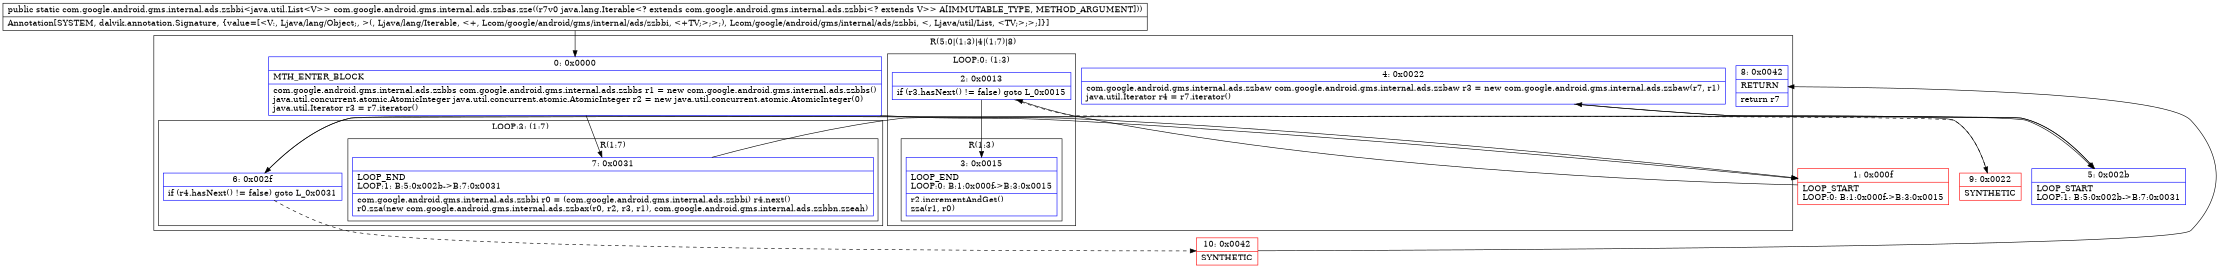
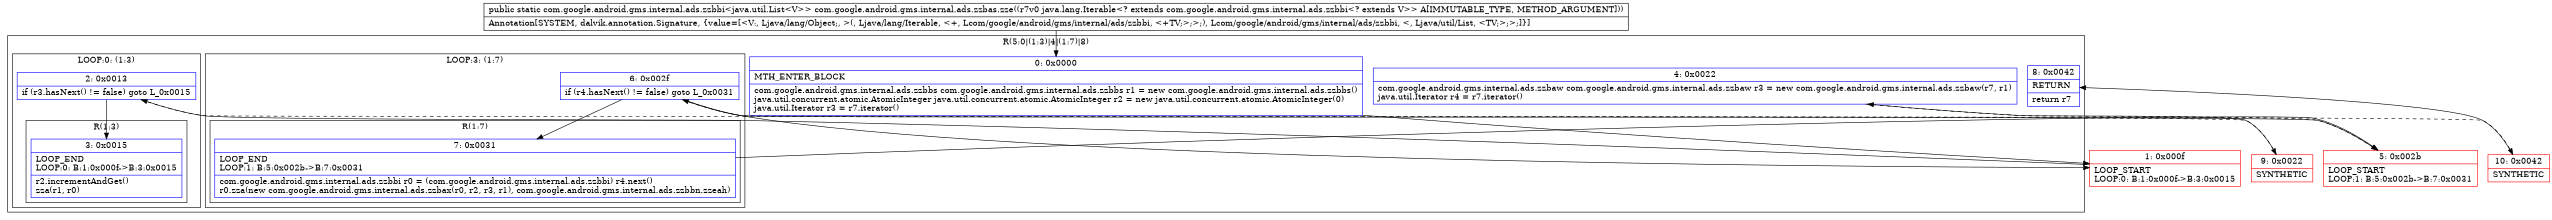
(1839, 116) -> (2122, 116)
(593, 133) -> (594, 113)
(2109, 187) -> (2400, 168)
